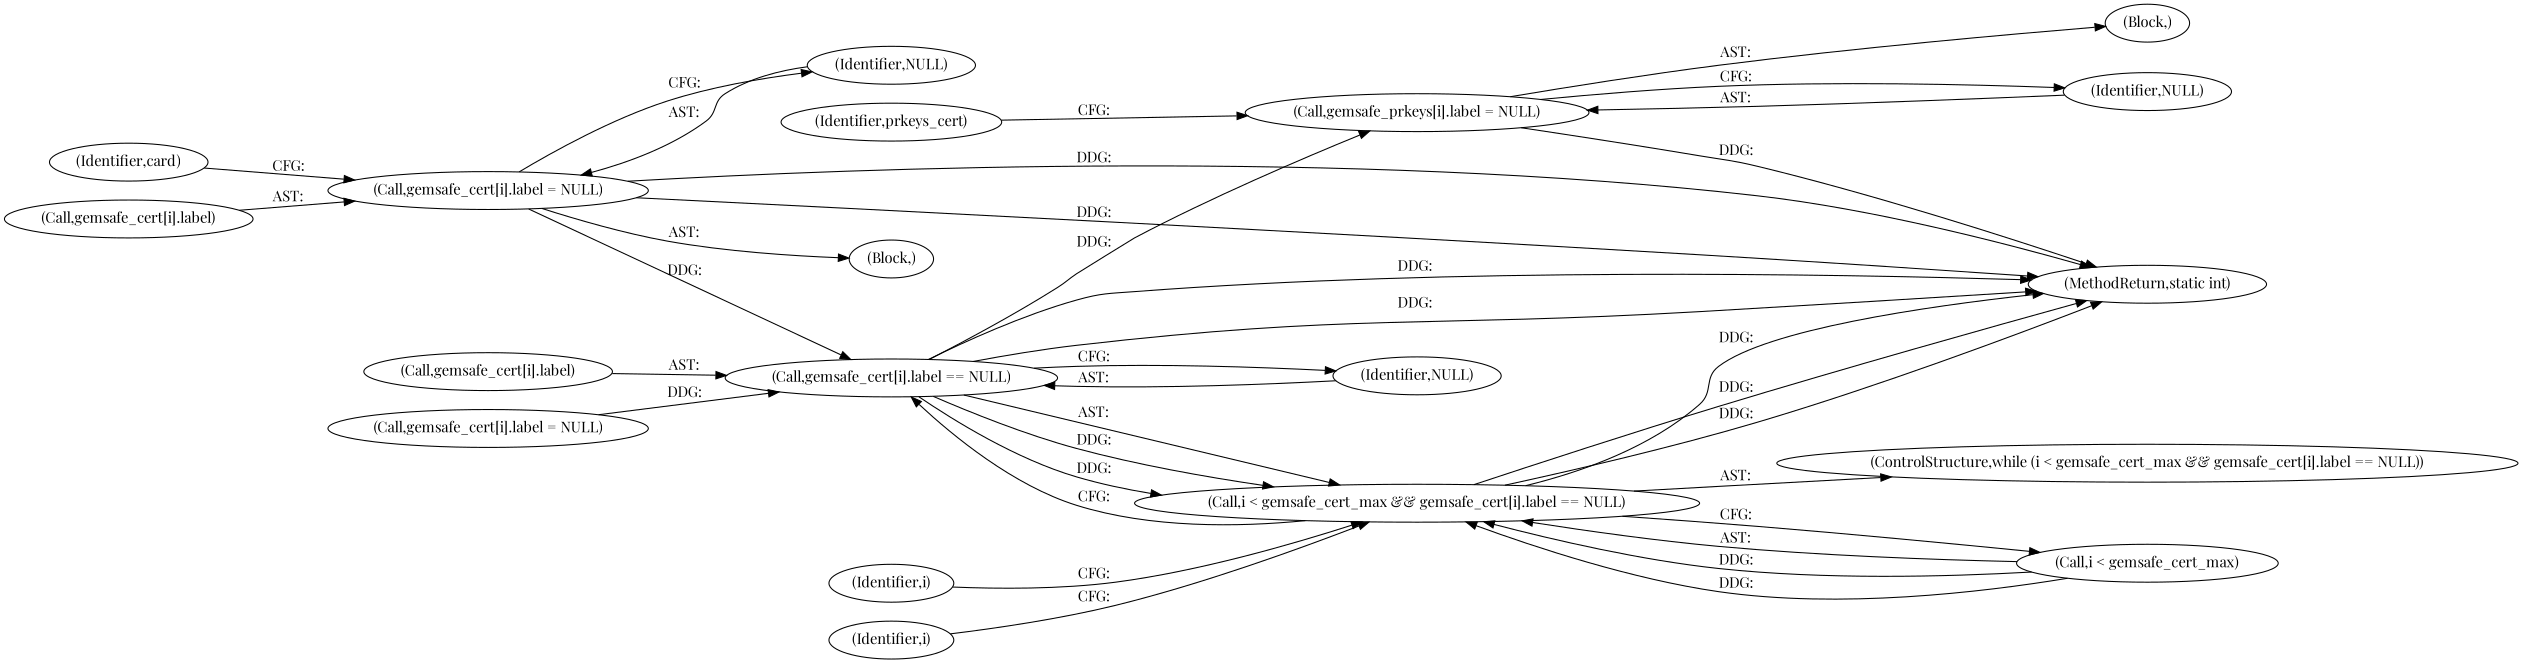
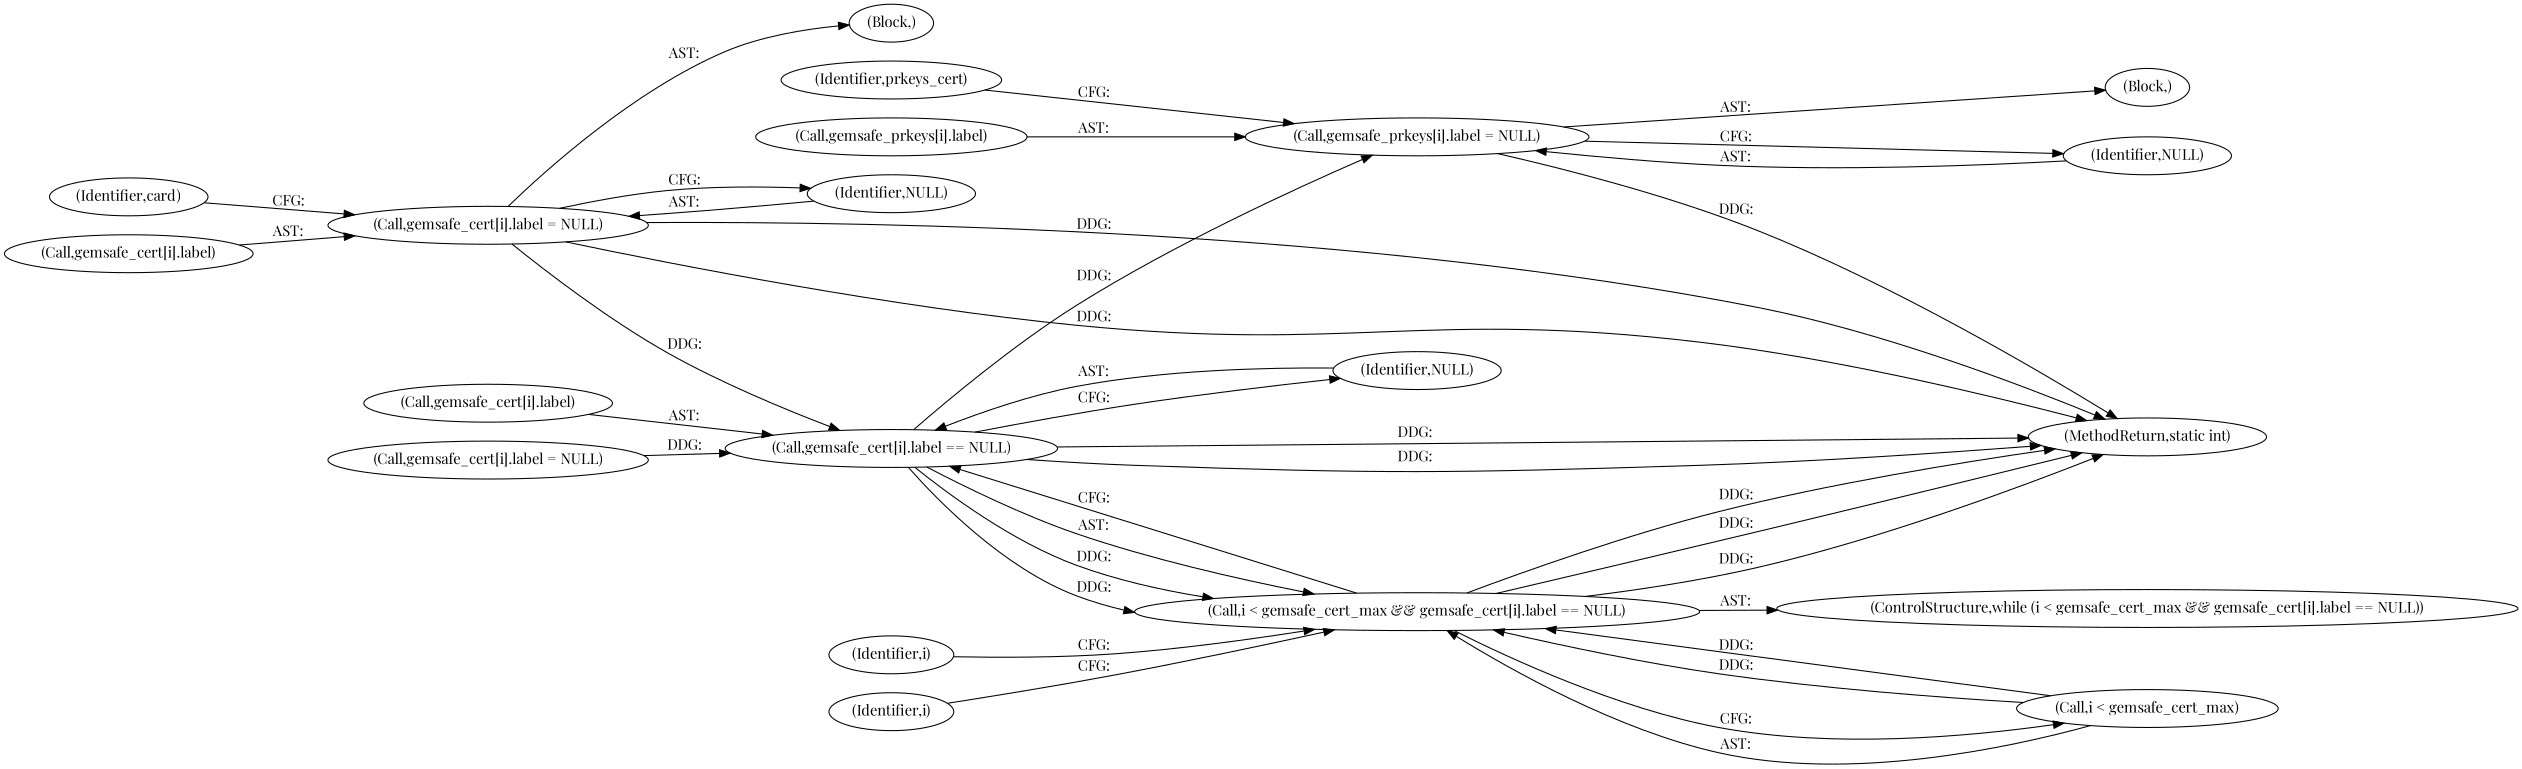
none -> (891, 137)
